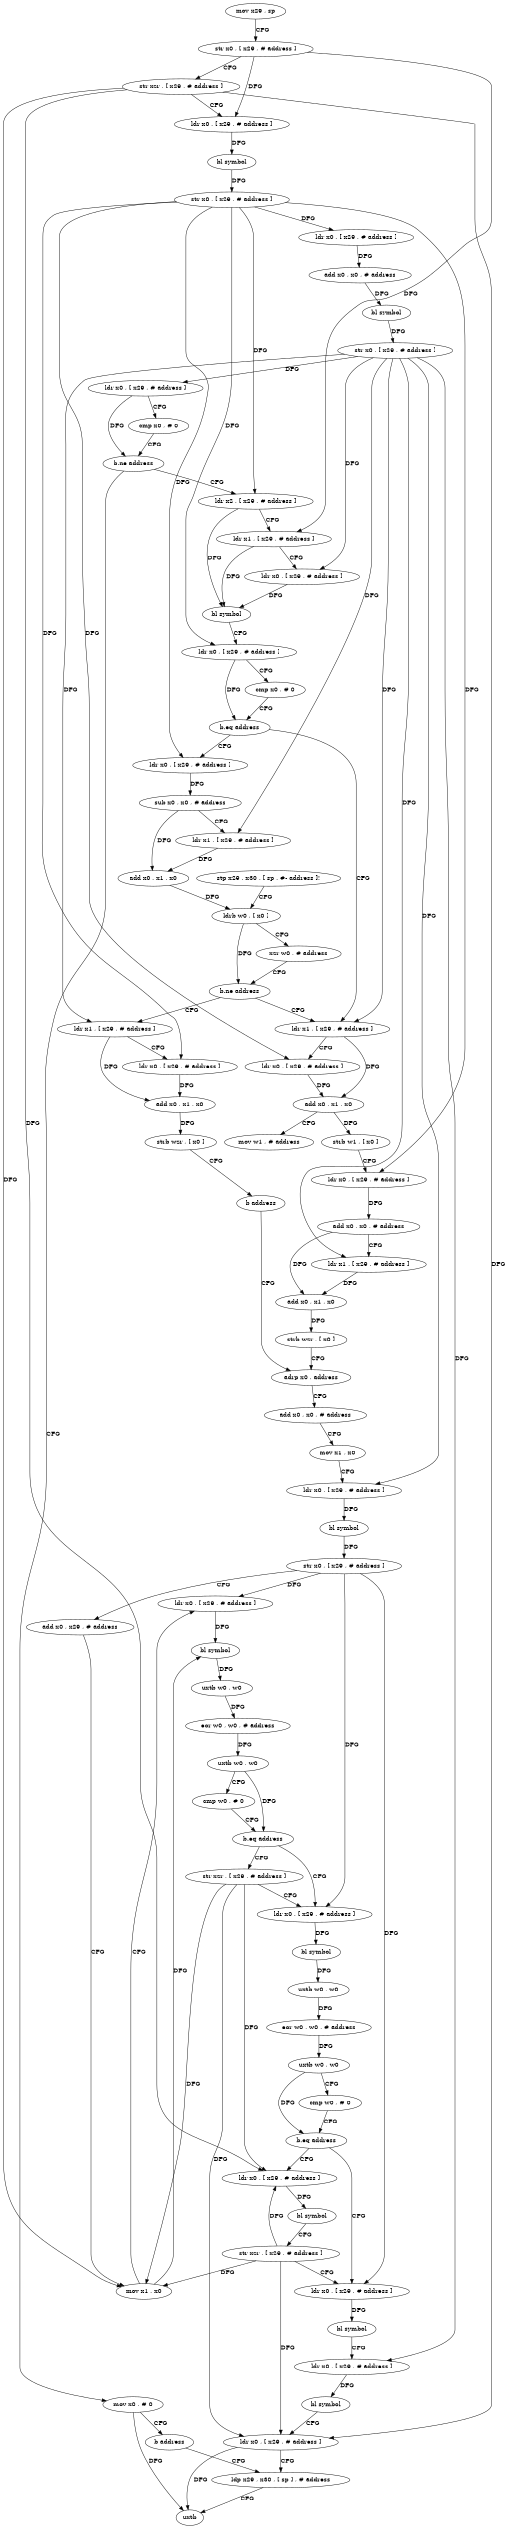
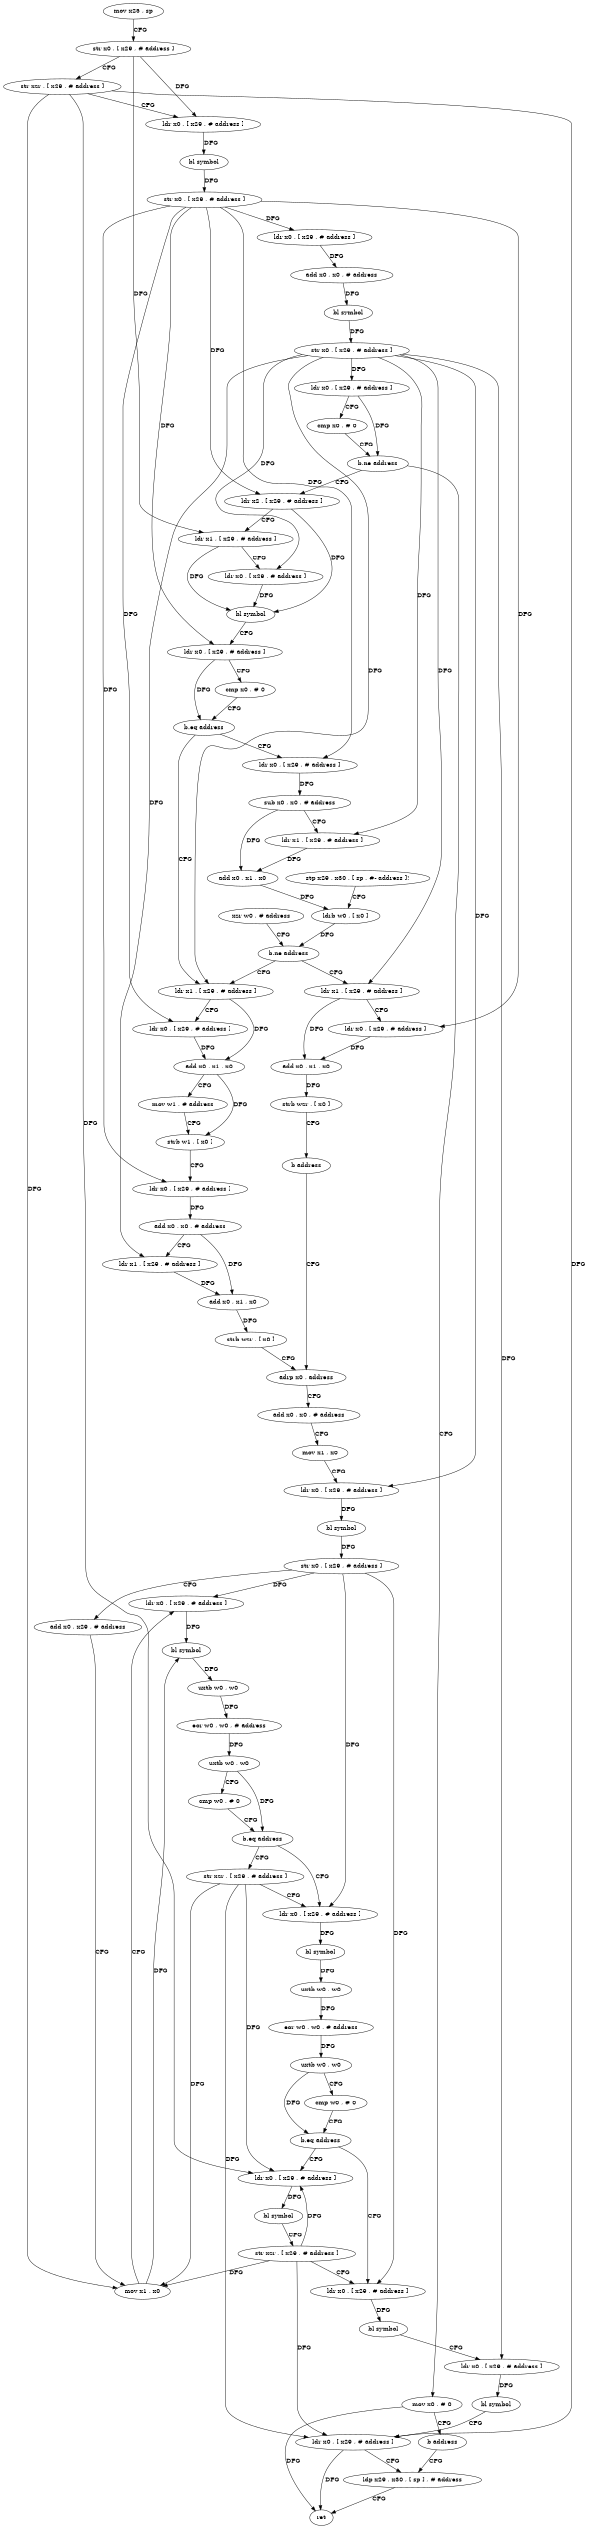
(256, 11) -> (133, 11)
(270, 934) -> none
none -> (186, 1121)
(190, 2518) -> (321, 2518)
